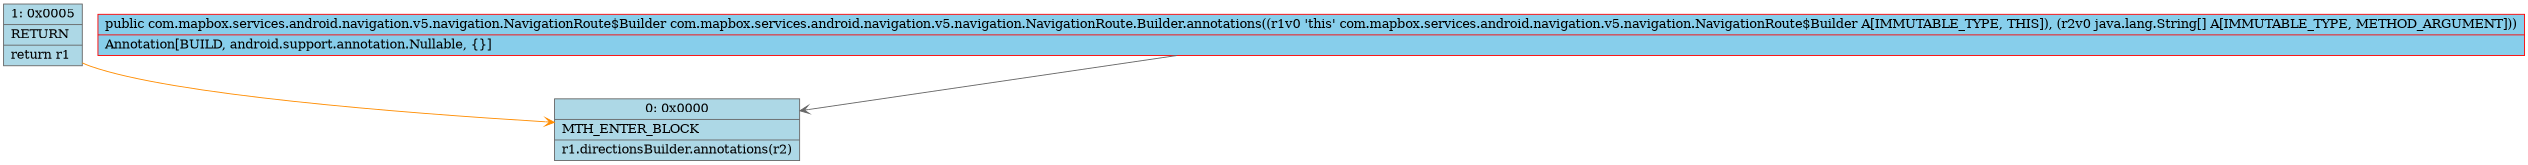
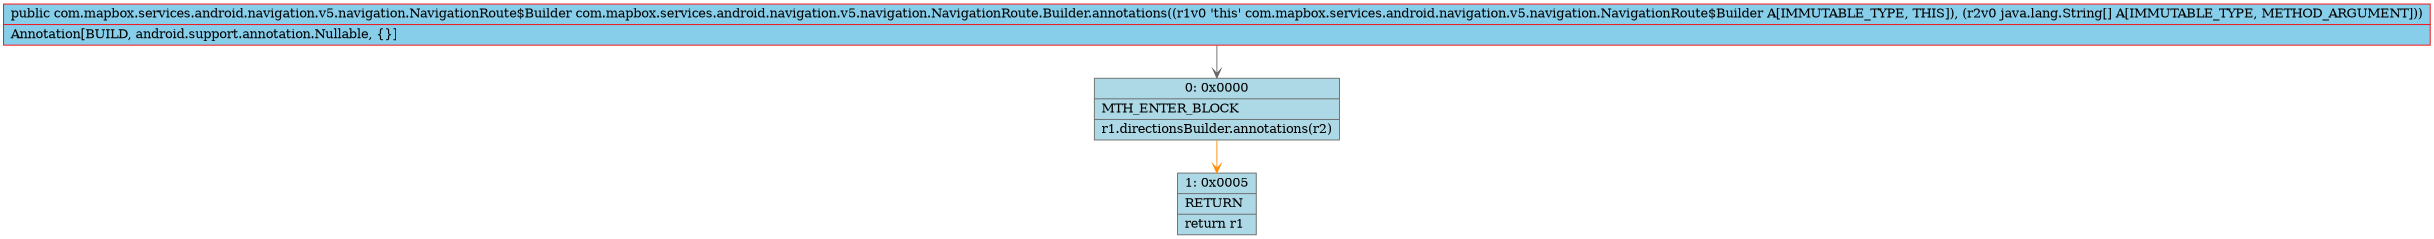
(312, 103) -> (1217, 152)
